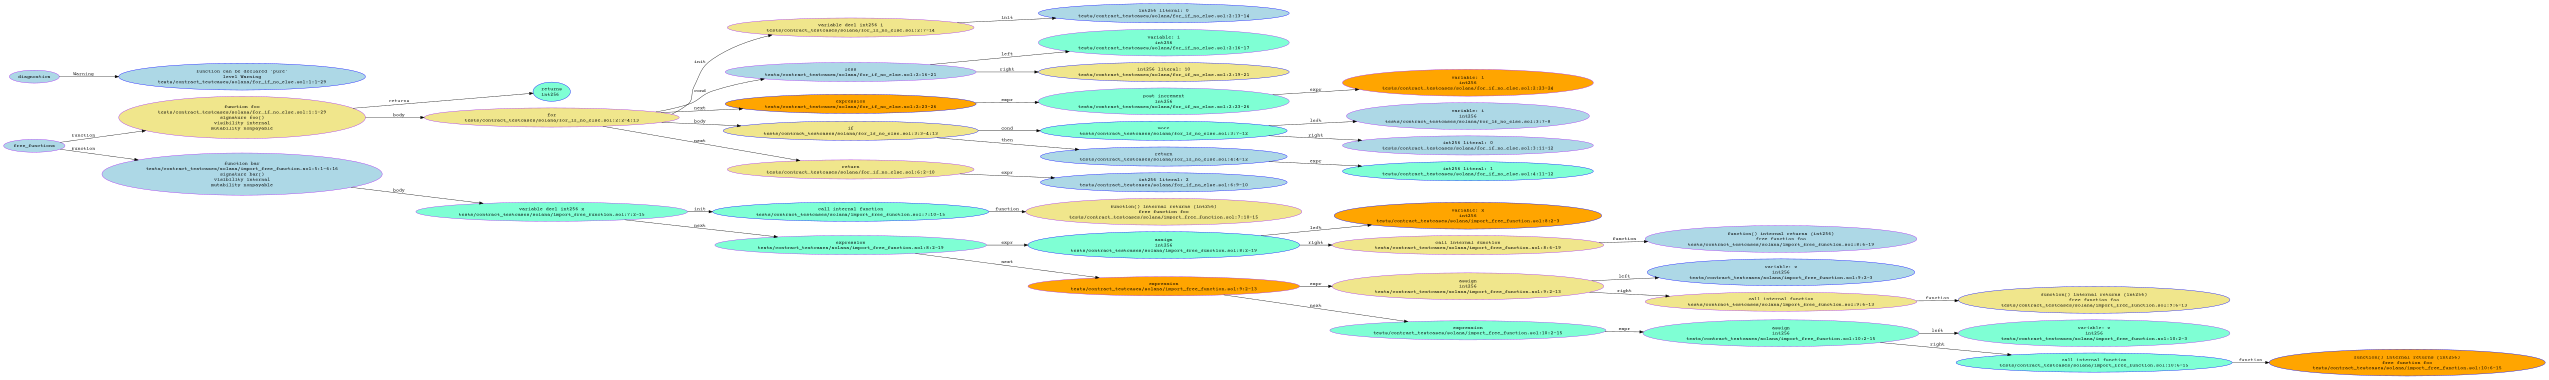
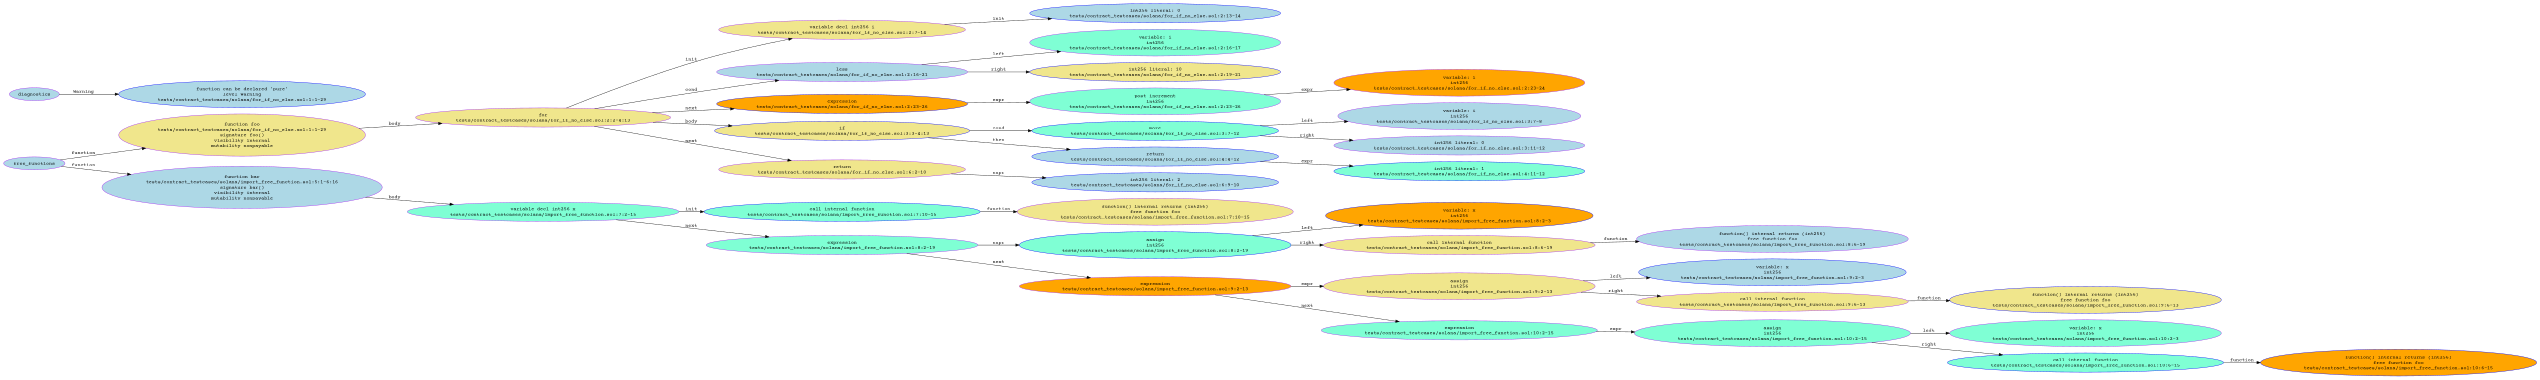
(552, 92) -> none
